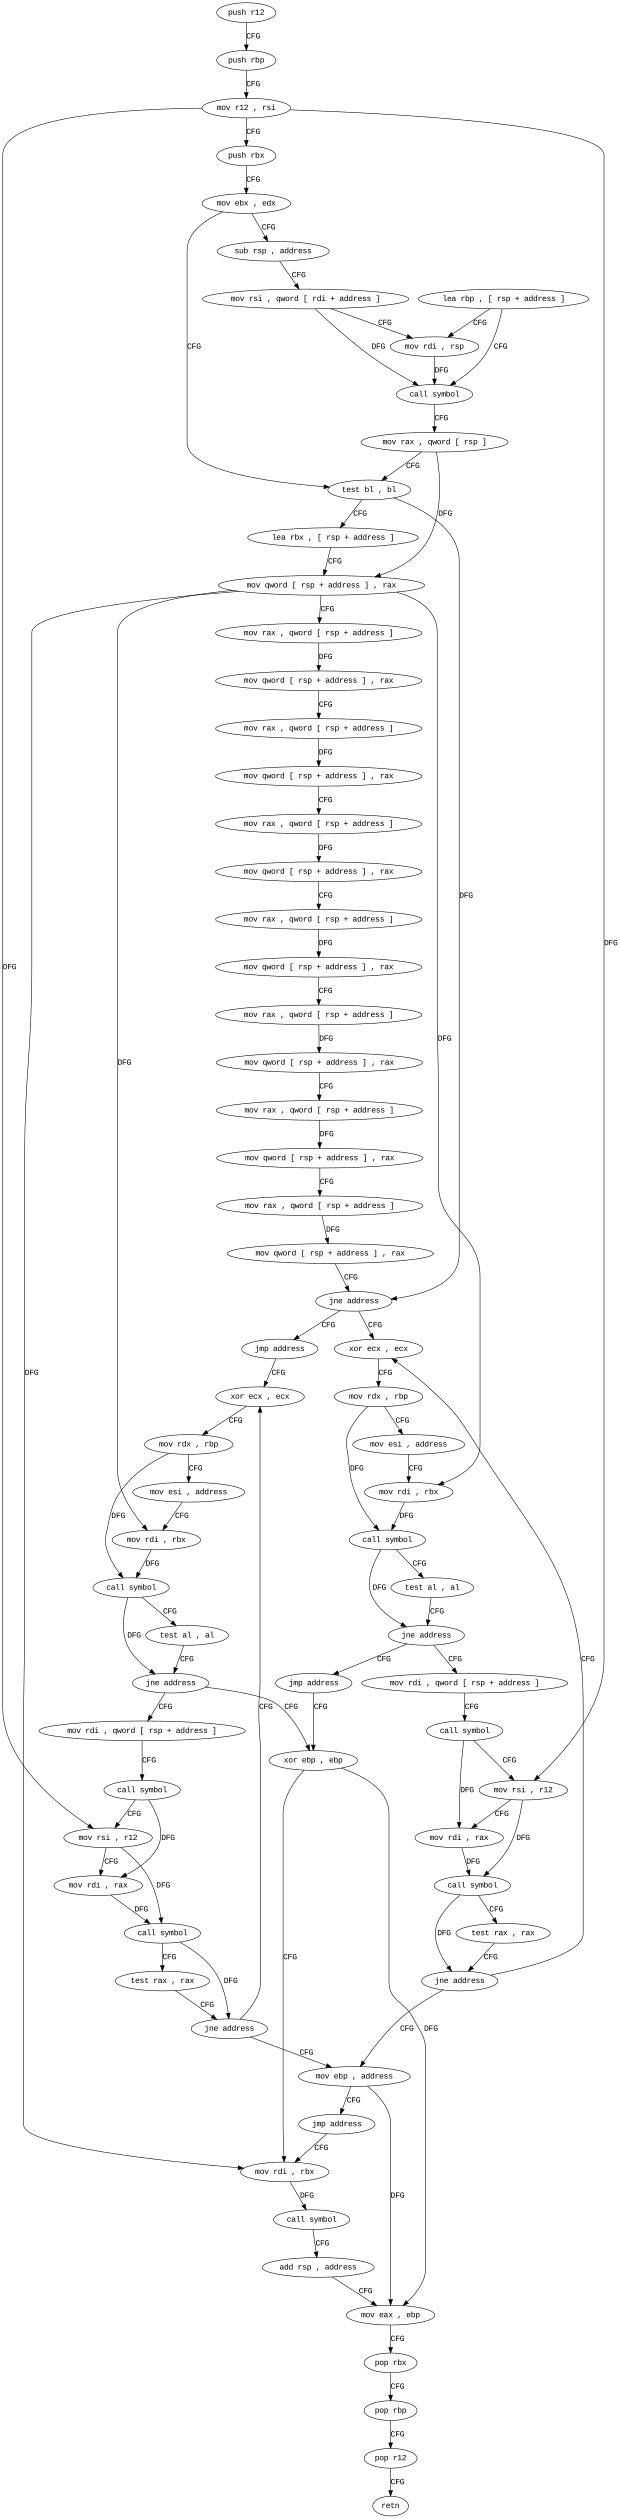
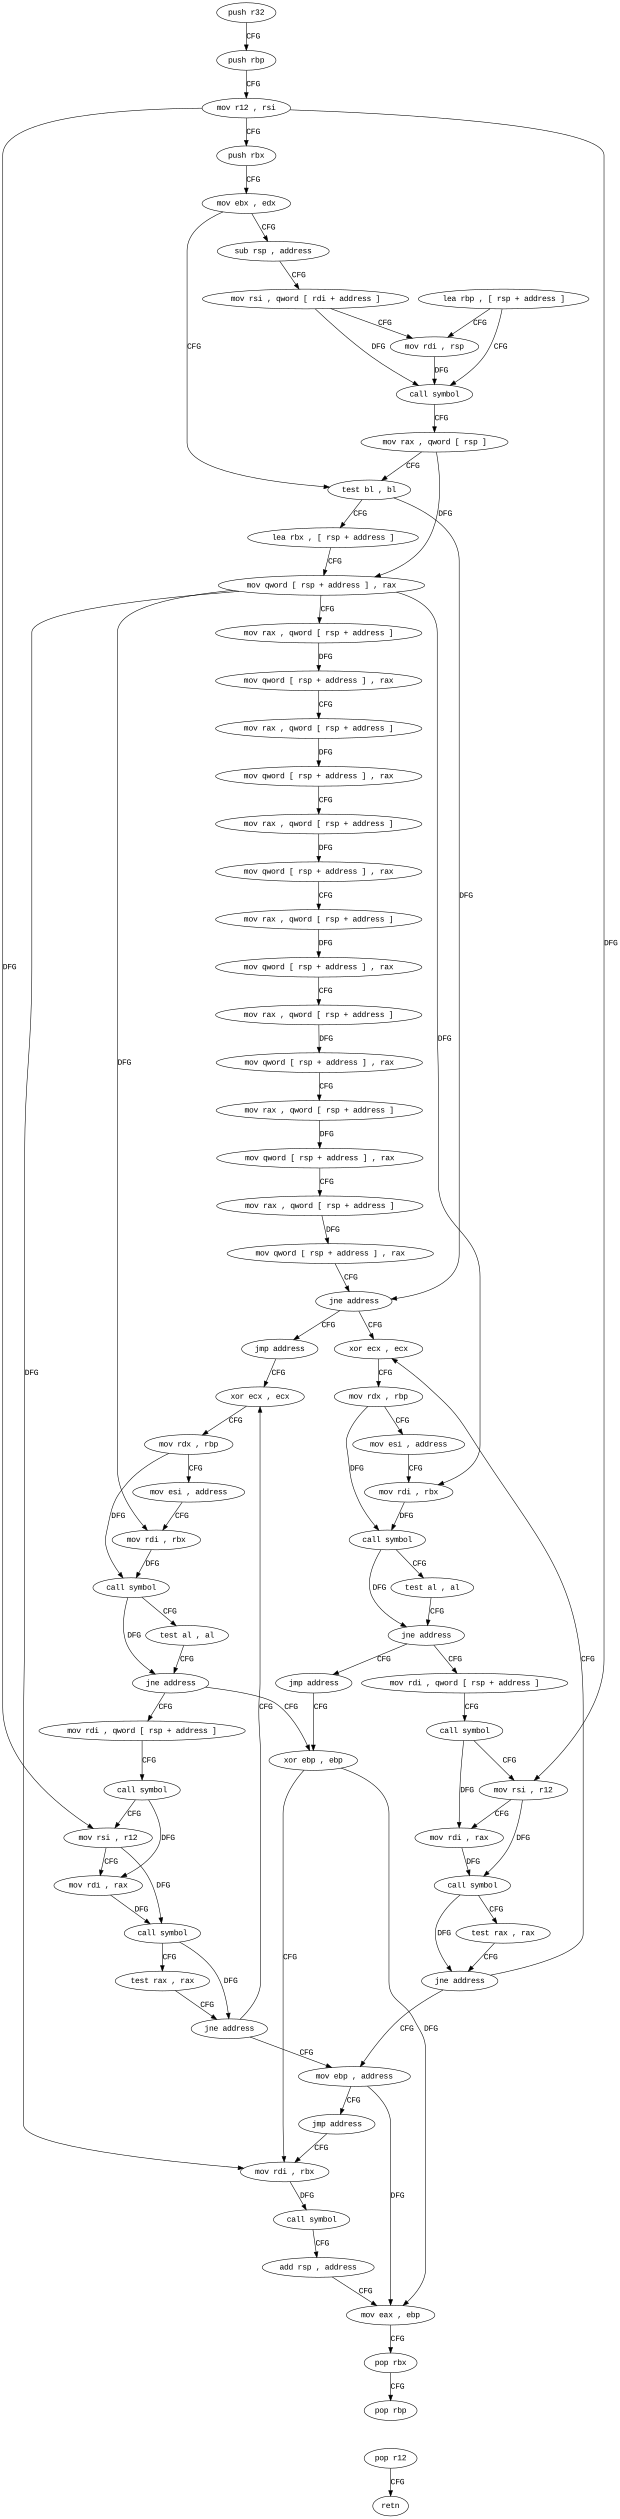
(246, 13) -> (246, 13)
(391, 2432) -> none
